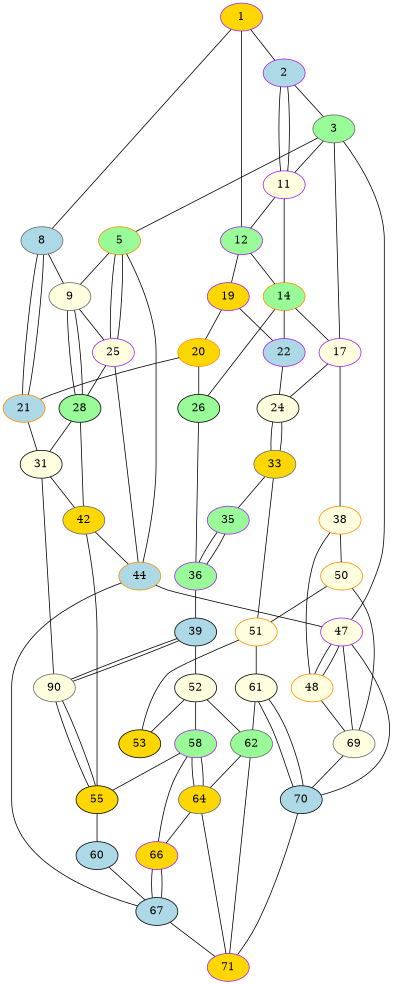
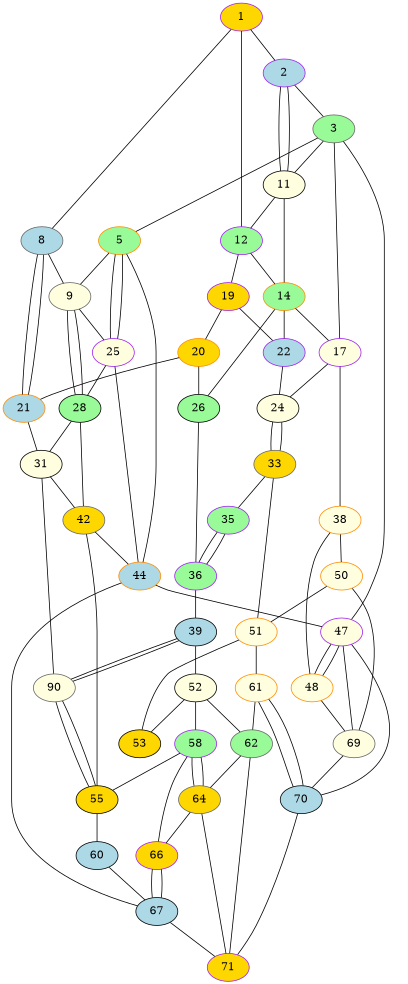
(284, 185) -> (284, 185)
(256, 688) -> (256, 688)
